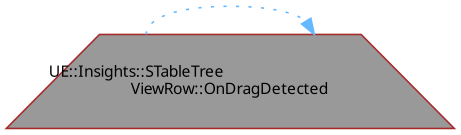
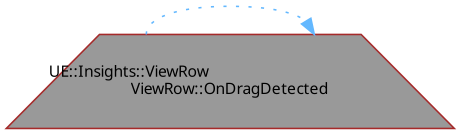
(230, 81) -> (230, 81)
